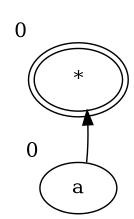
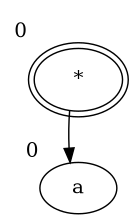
(88, 144) -> (69, 129)
